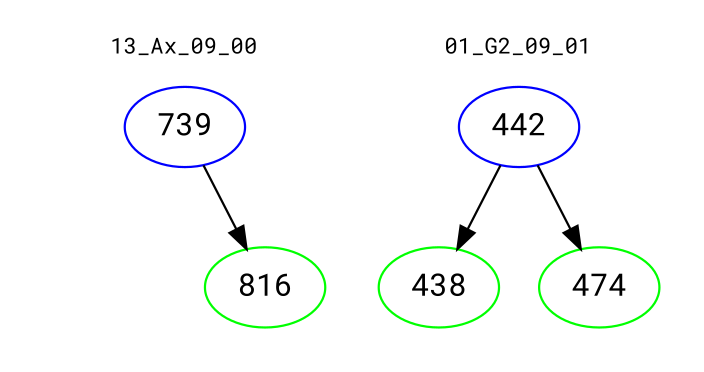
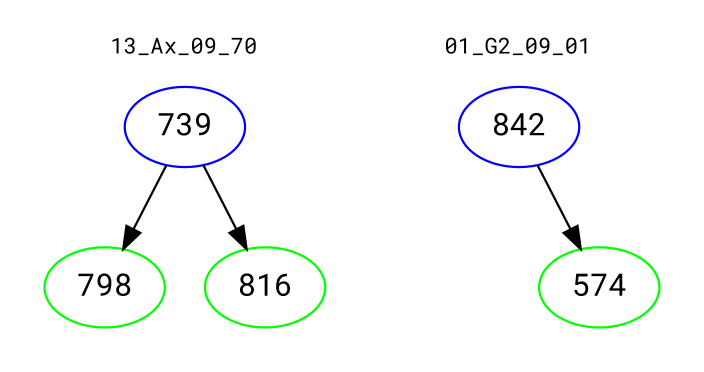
(185, 48) -> (185, 48)
(519, 127) -> (519, 127)
none -> (105, 287)
(439, 287) -> none
(599, 287) -> (599, 287)
